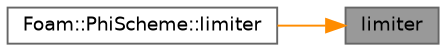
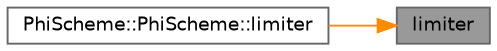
(142, 26) -> (168, 26)
